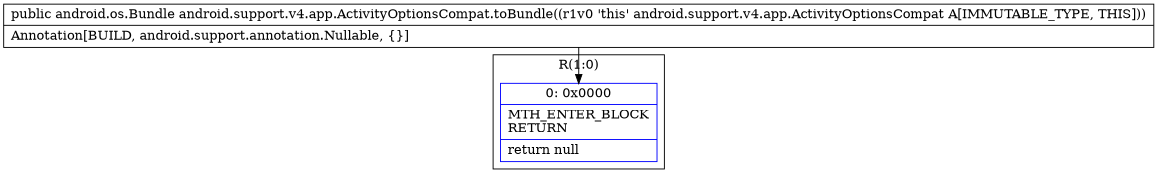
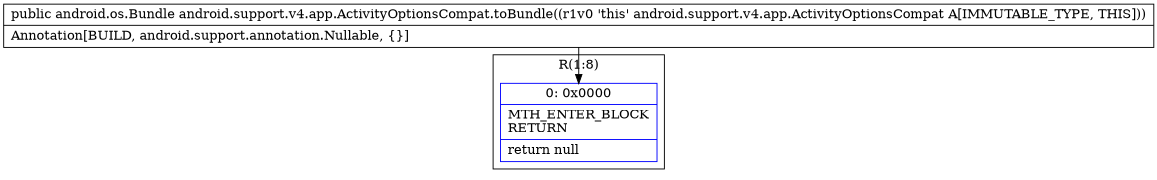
(579, 65) -> (579, 65)
